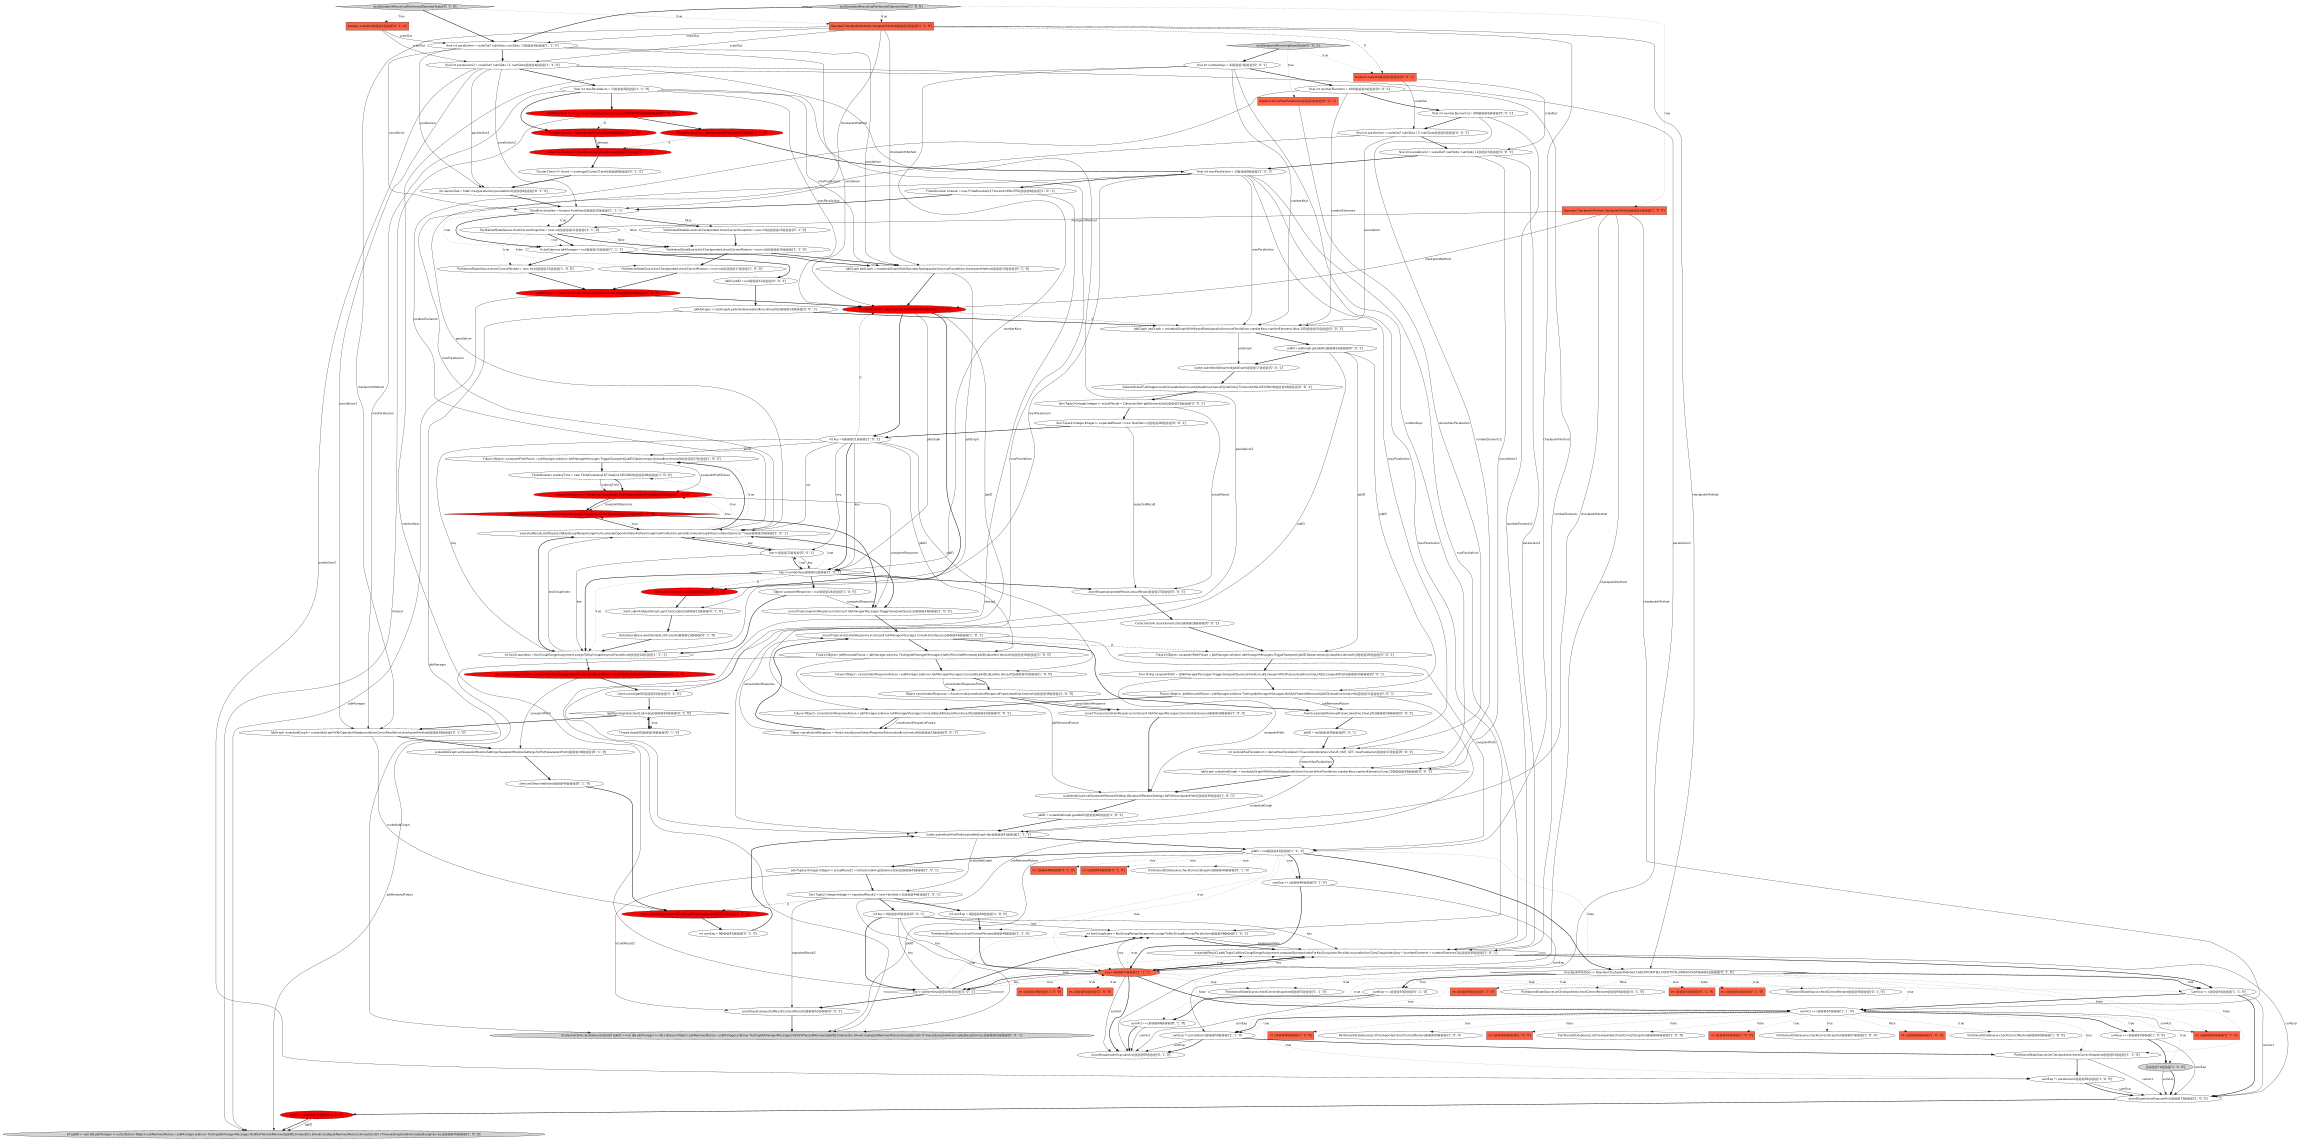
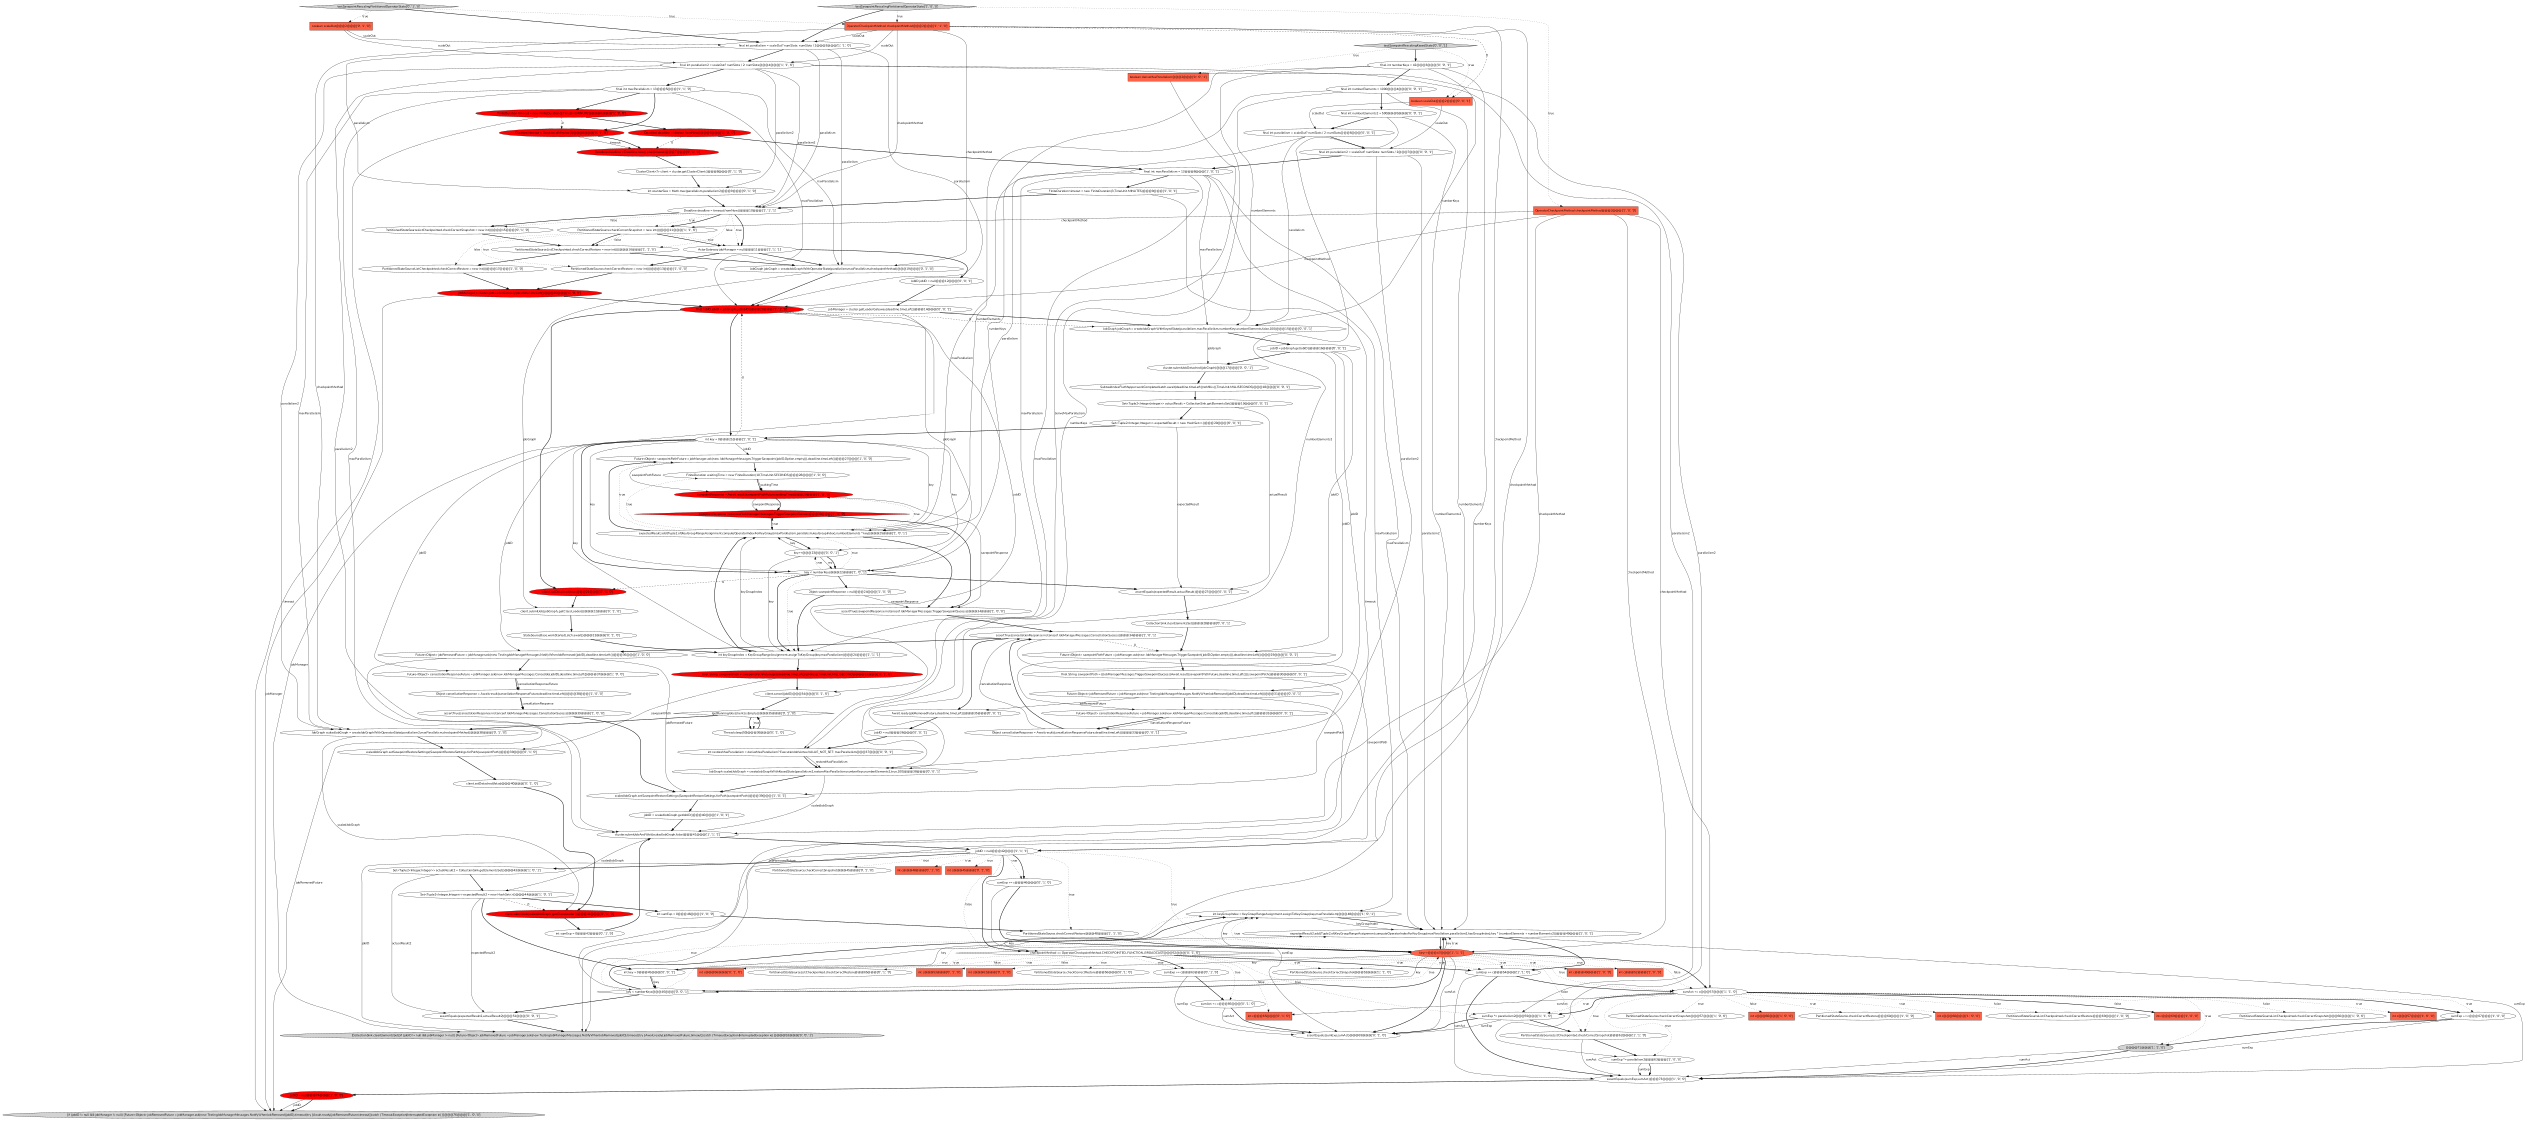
(981, 964) -> (1045, 965)
(1663, 1020) -> (1950, 998)
